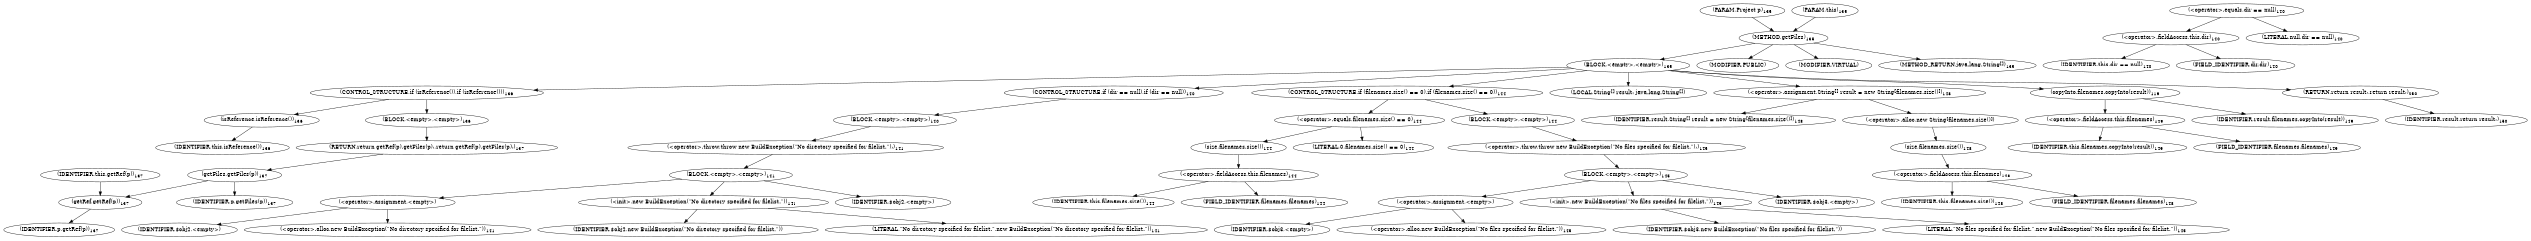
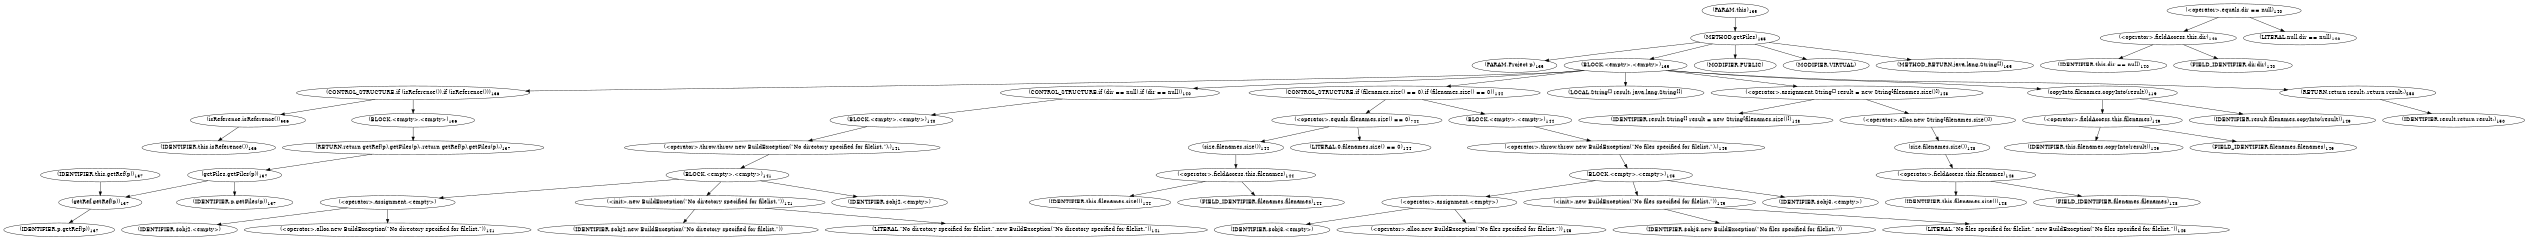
(1761, 23) -> (1624, 51)
(299, 120) -> (285, 120)
(1418, 120) -> (1415, 120)
